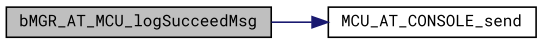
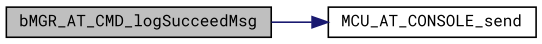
(139, 22) -> (139, 22)
